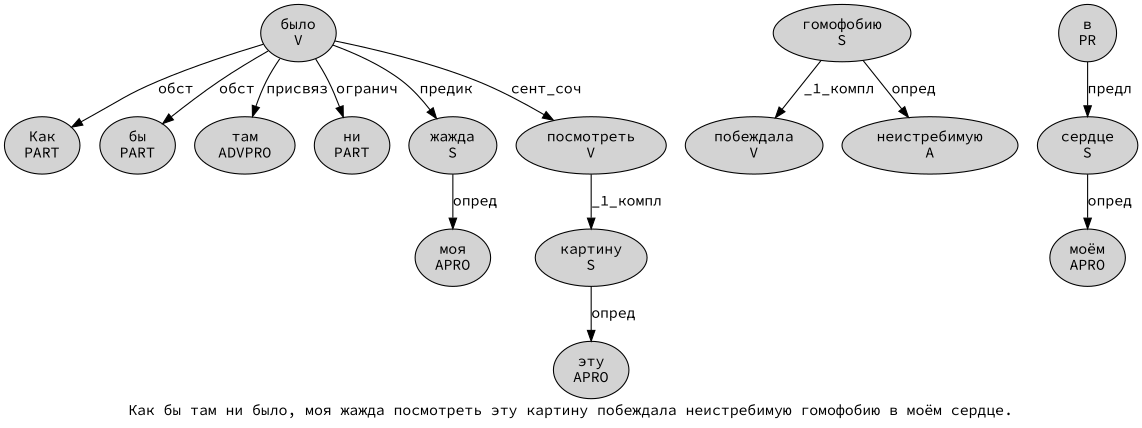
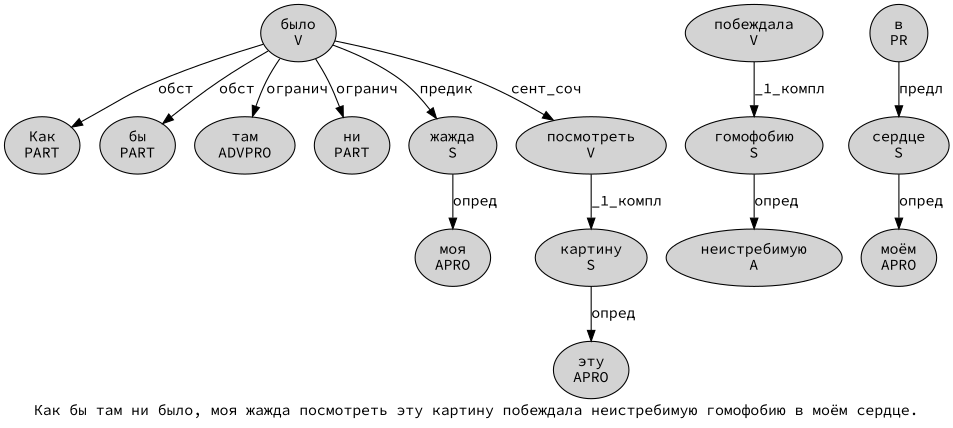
(802, 85) -> (754, 84)
(297, 89) -> (297, 89)
